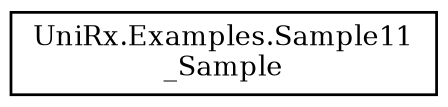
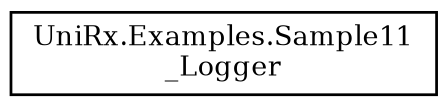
(224, 54) -> (224, 54)
